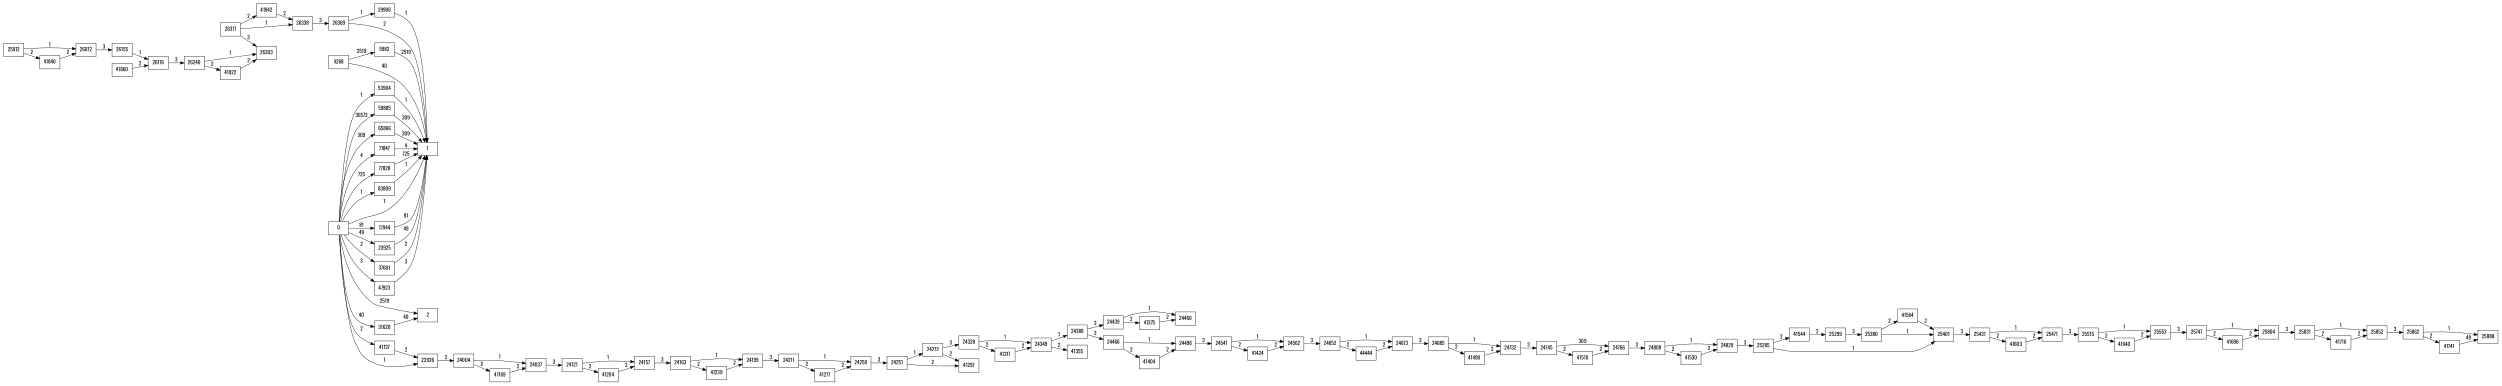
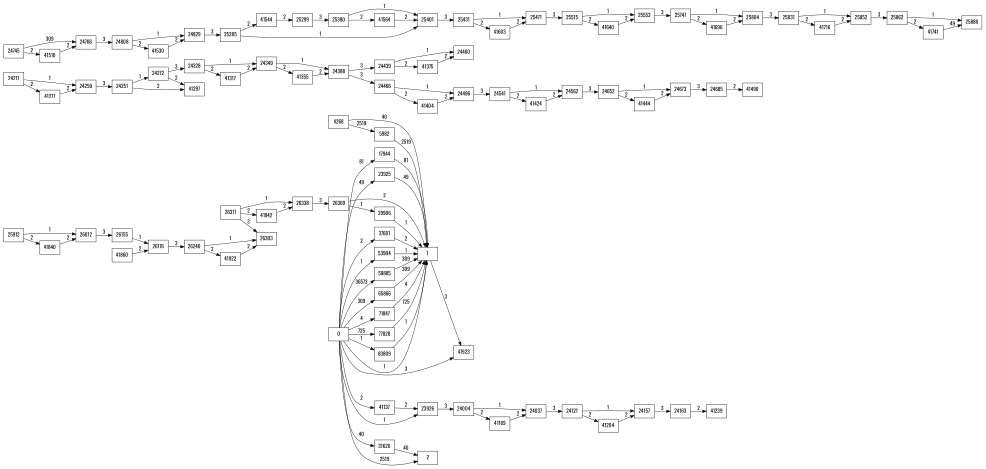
none -> (319, 75)
(421, 225) -> (445, 301)
(1510, 348) -> none
(1366, 354) -> (644, 104)
(753, 361) -> none
